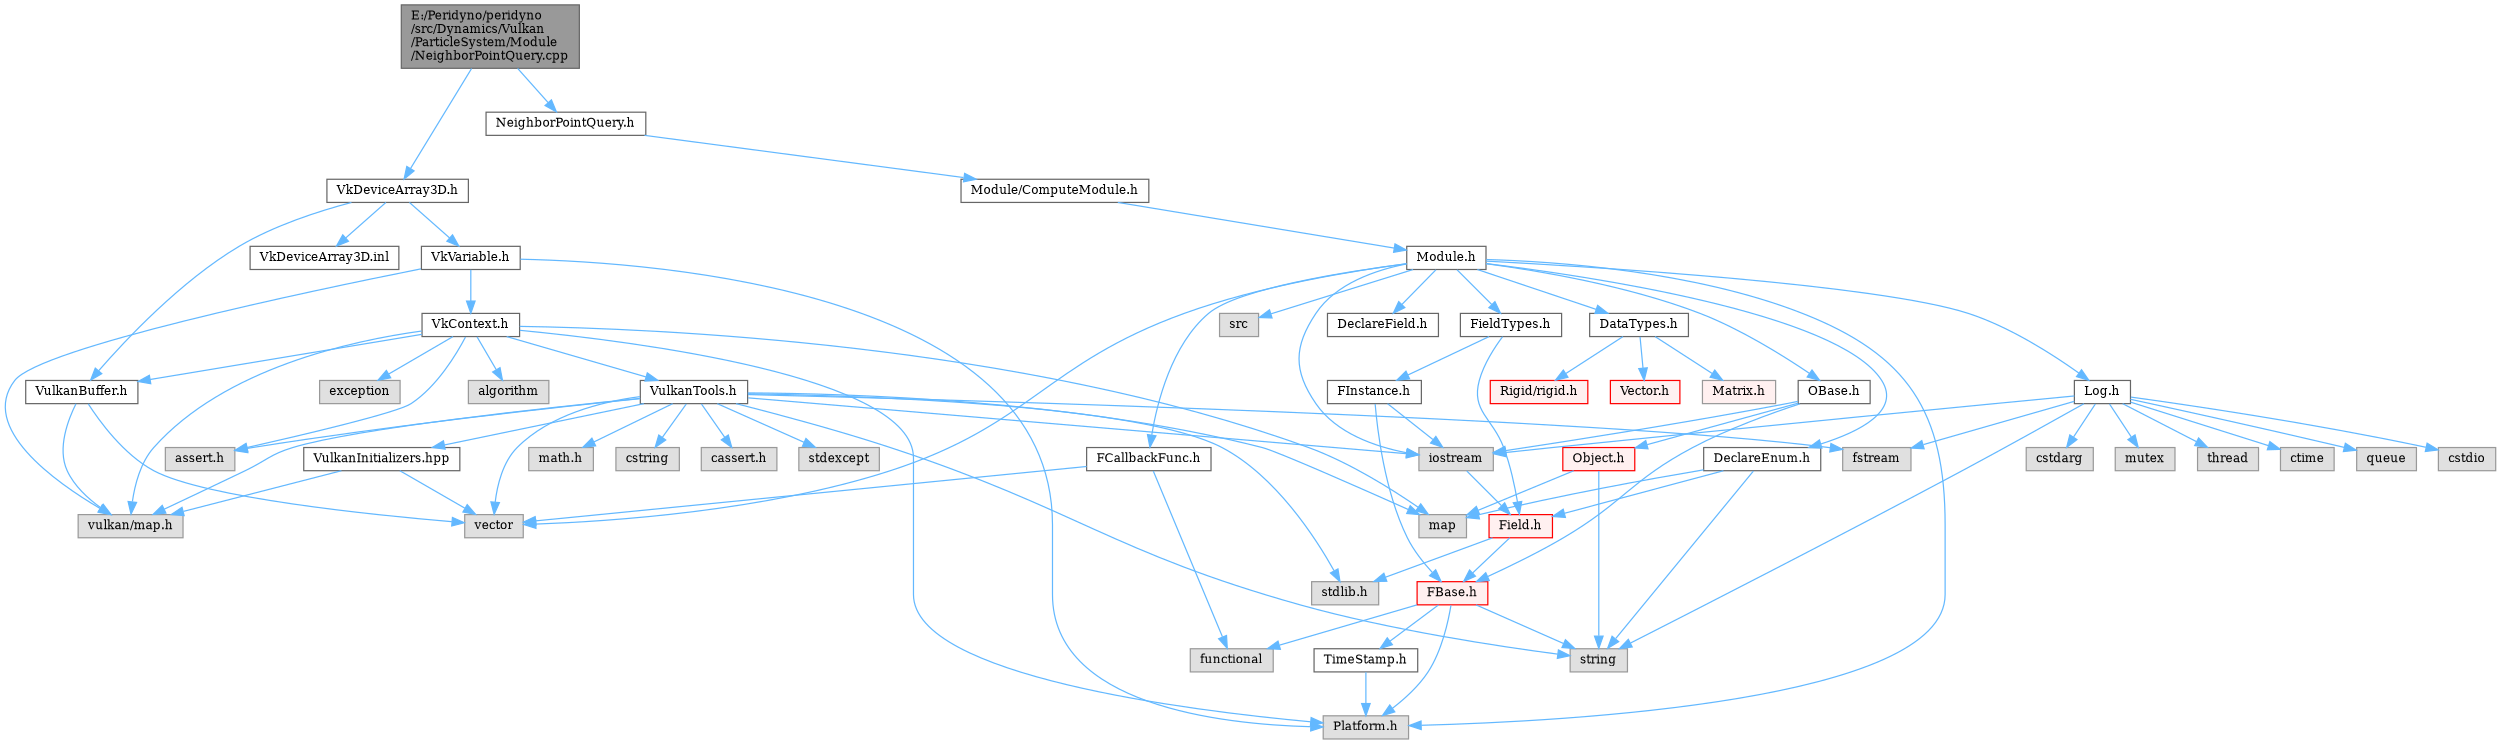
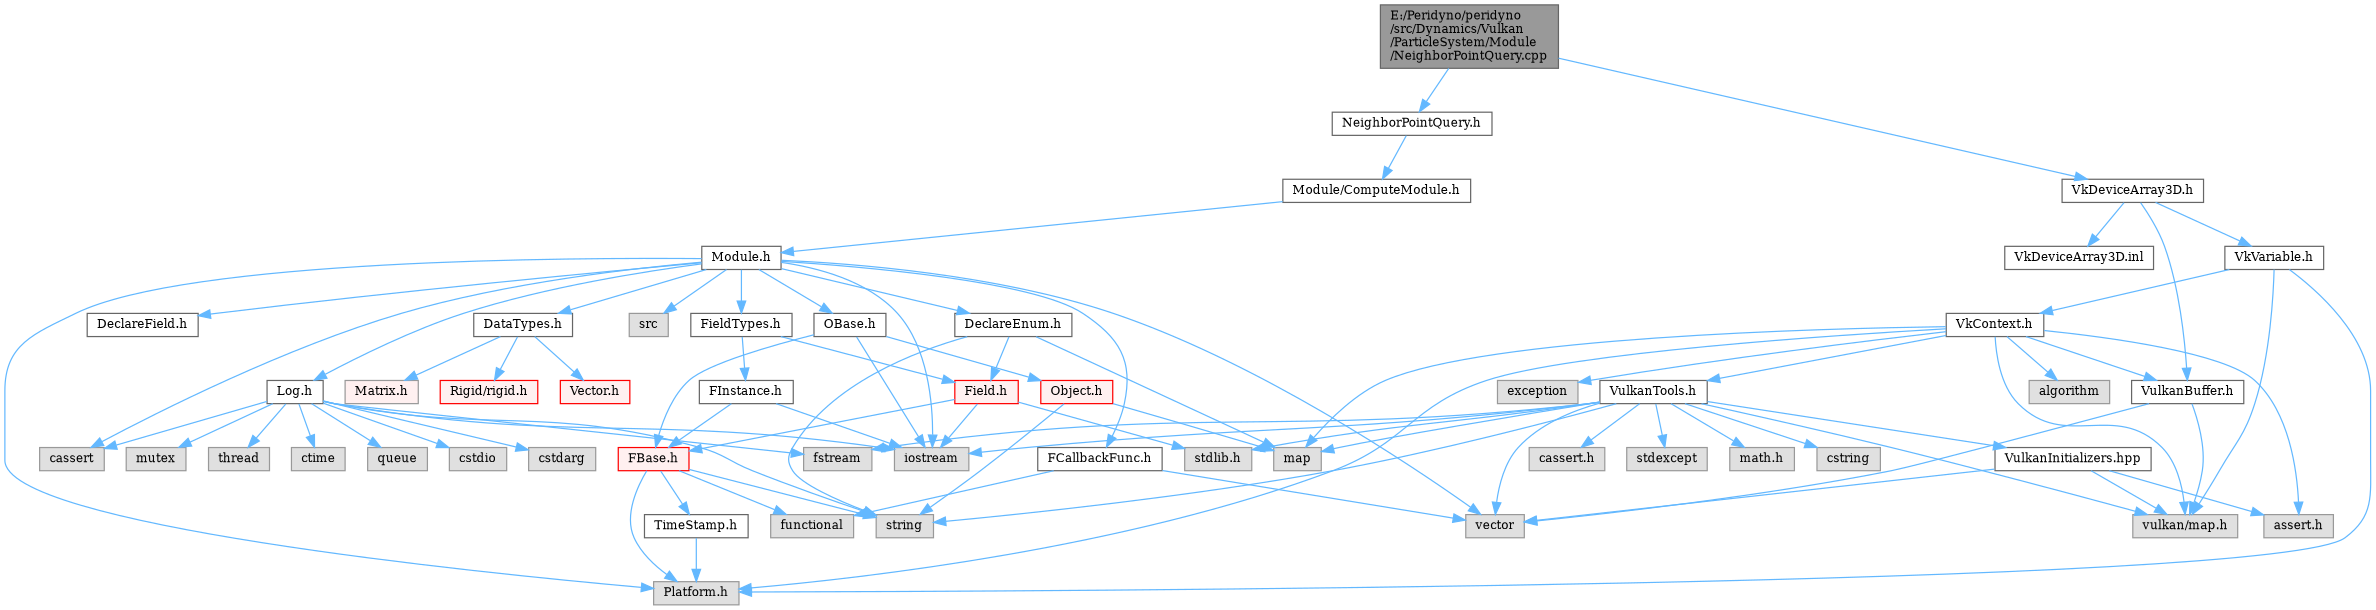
(443, 421) -> (2173, 489)
none -> (72, 459)
(1484, 488) -> (963, 421)
